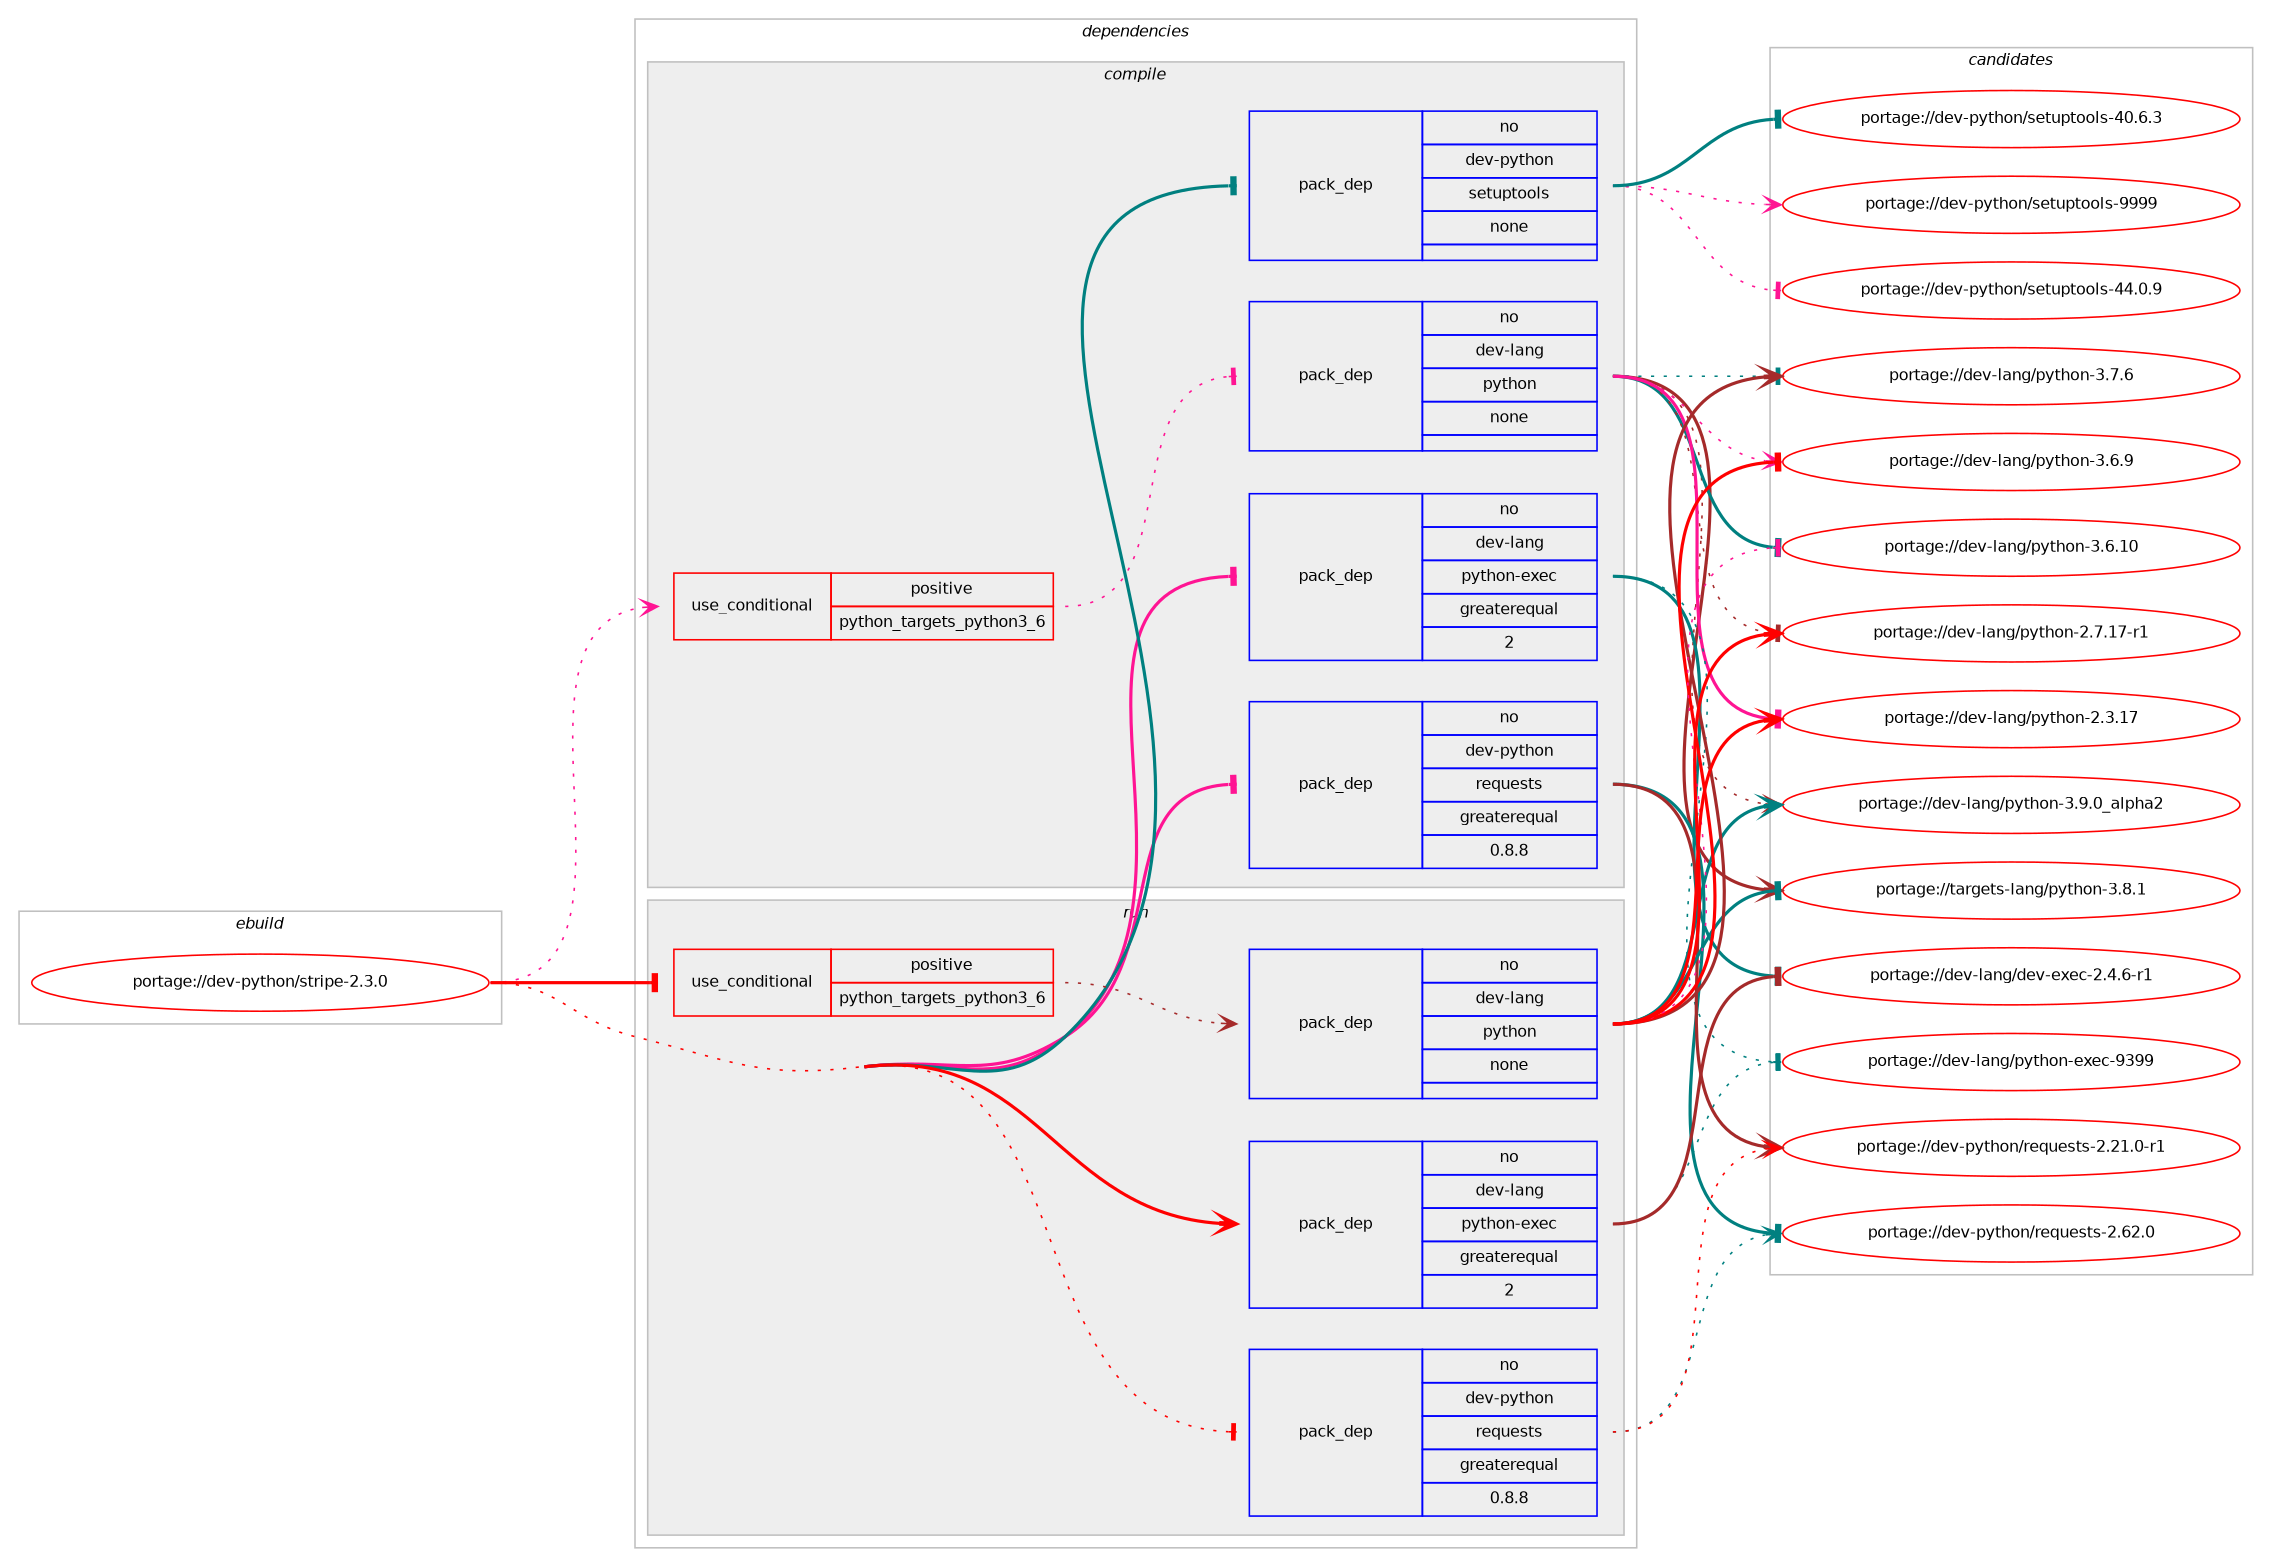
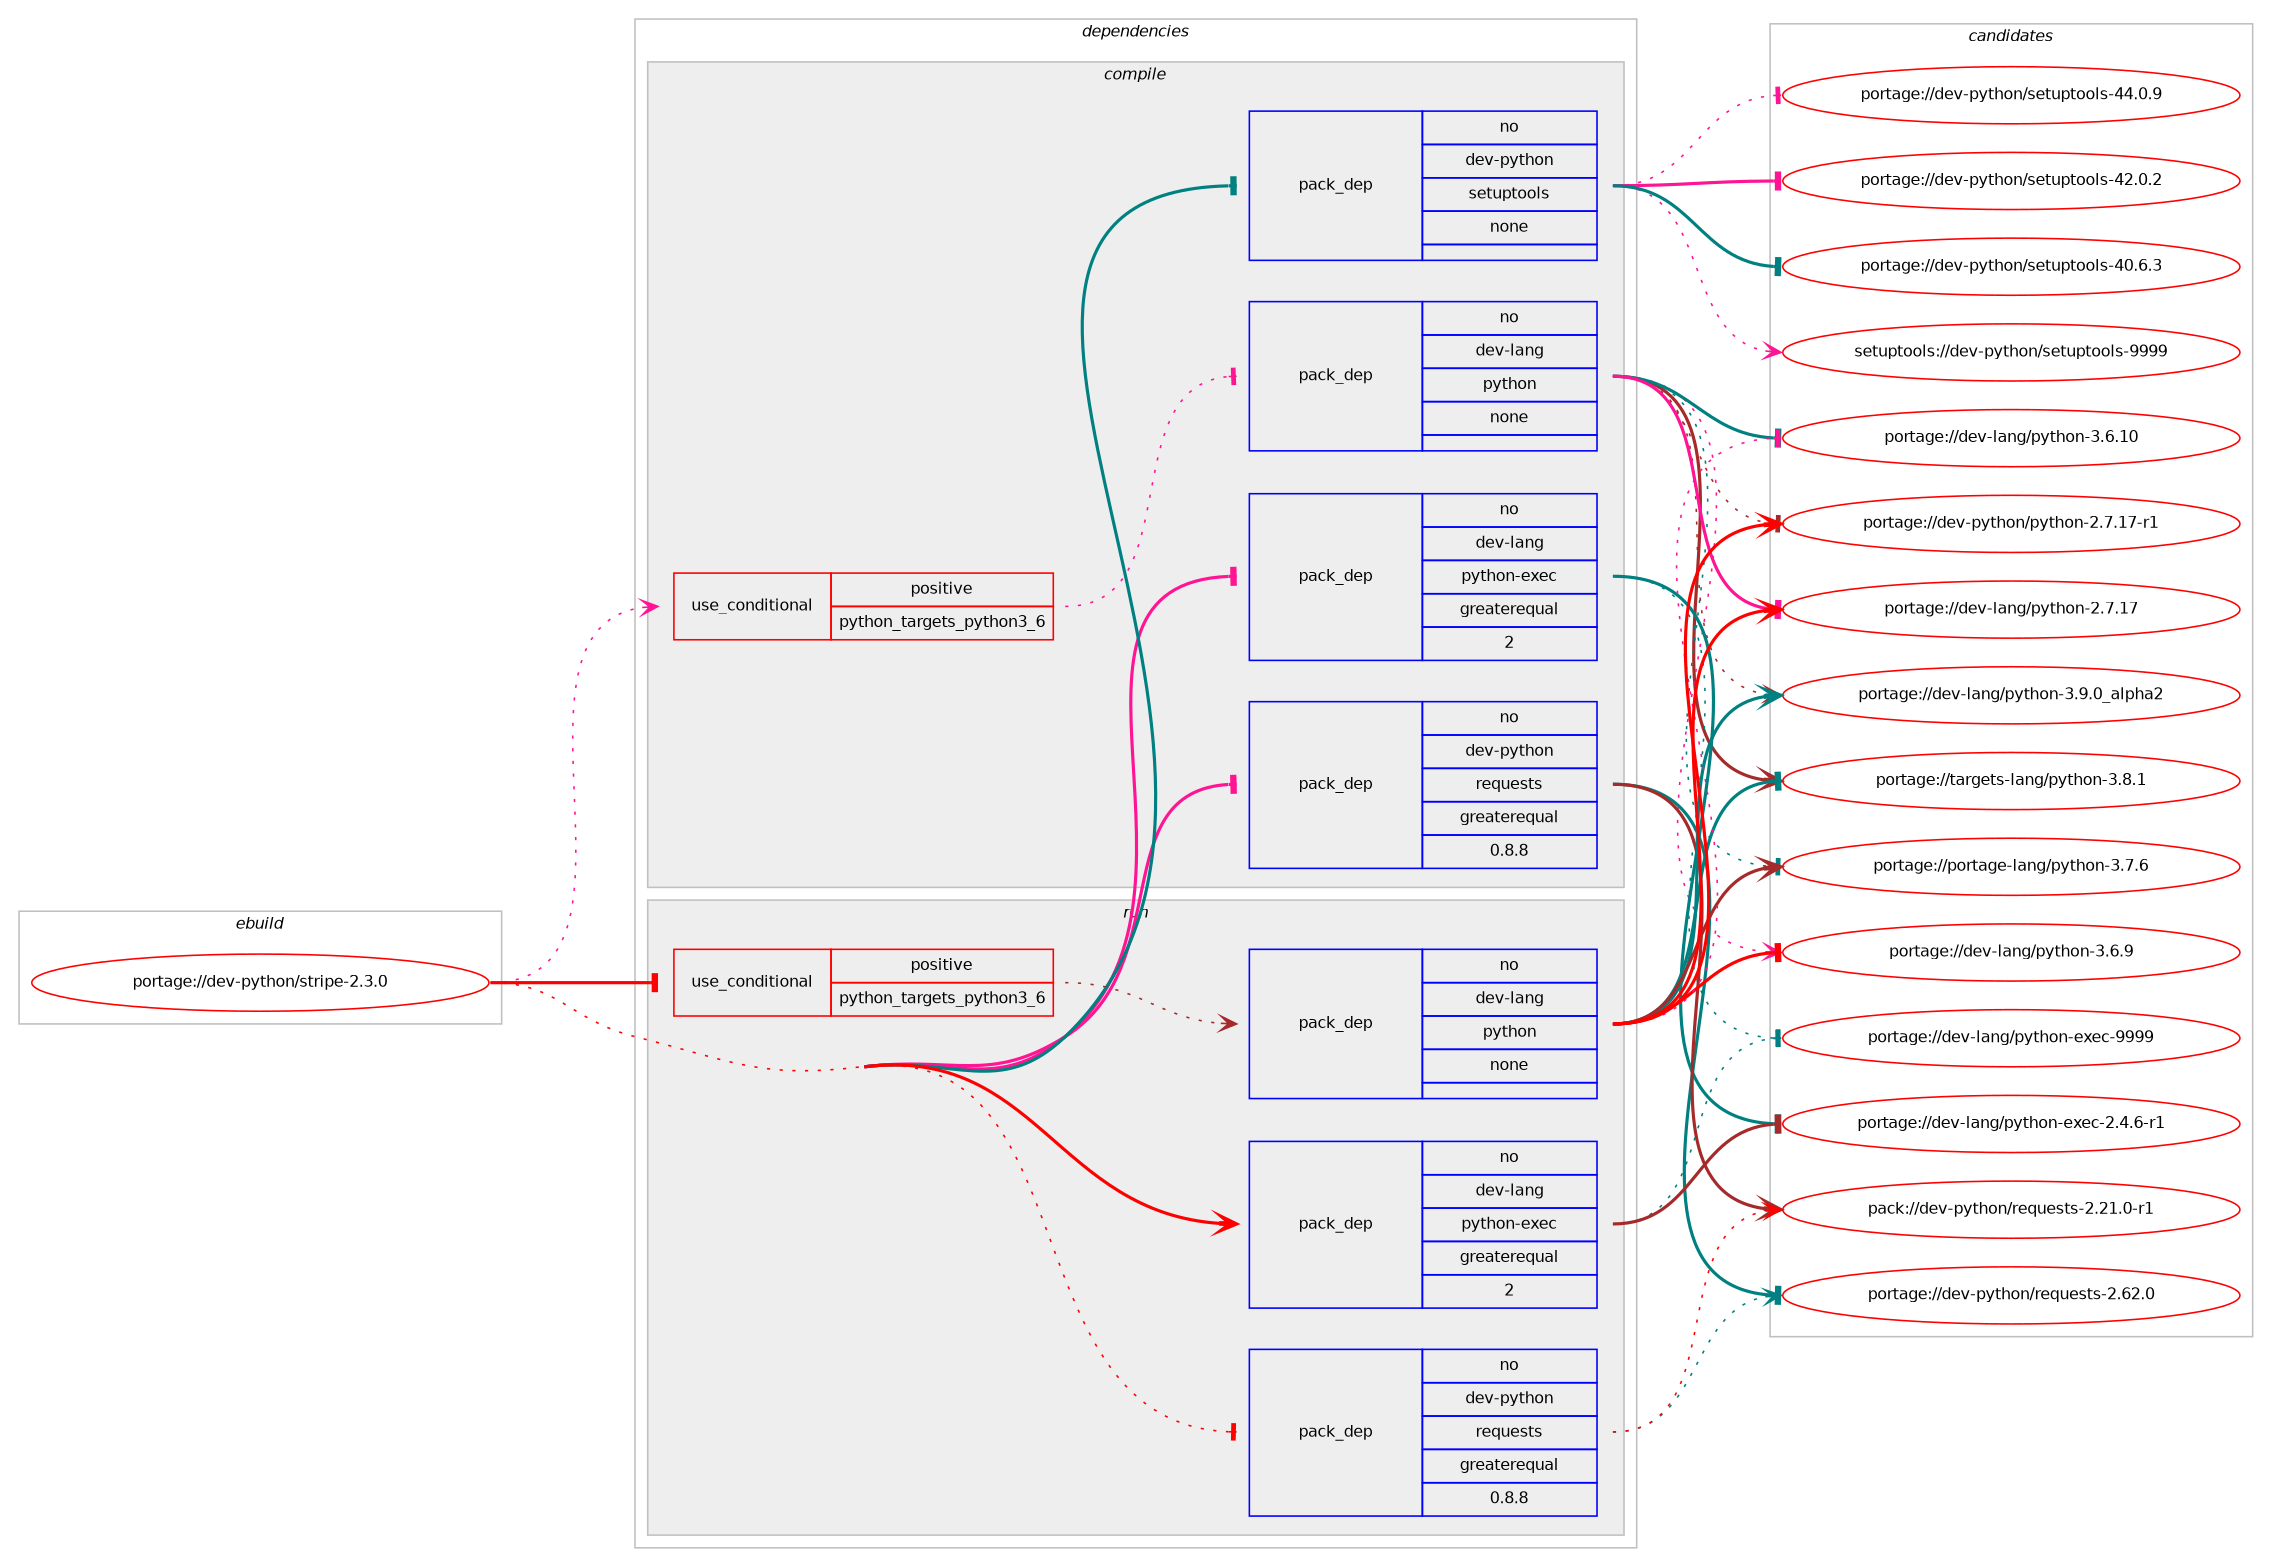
none -> (2011, 181)
(2011, 205) -> (2011, 352)
(2011, 376) -> (2011, 867)
(2011, 633) -> (2011, 524)
(2011, 719) -> (2011, 610)
(2011, 976) -> (2011, 1124)
(2011, 1062) -> (2011, 1038)
(2011, 1148) -> (2011, 1210)
